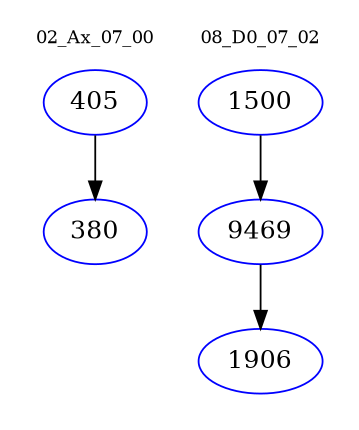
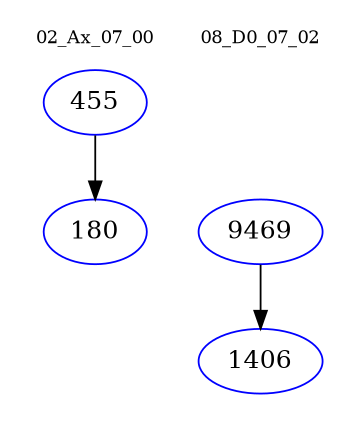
(95, 102) -> (95, 102)
(261, 102) -> none
(95, 232) -> (95, 232)
(261, 361) -> (261, 361)
